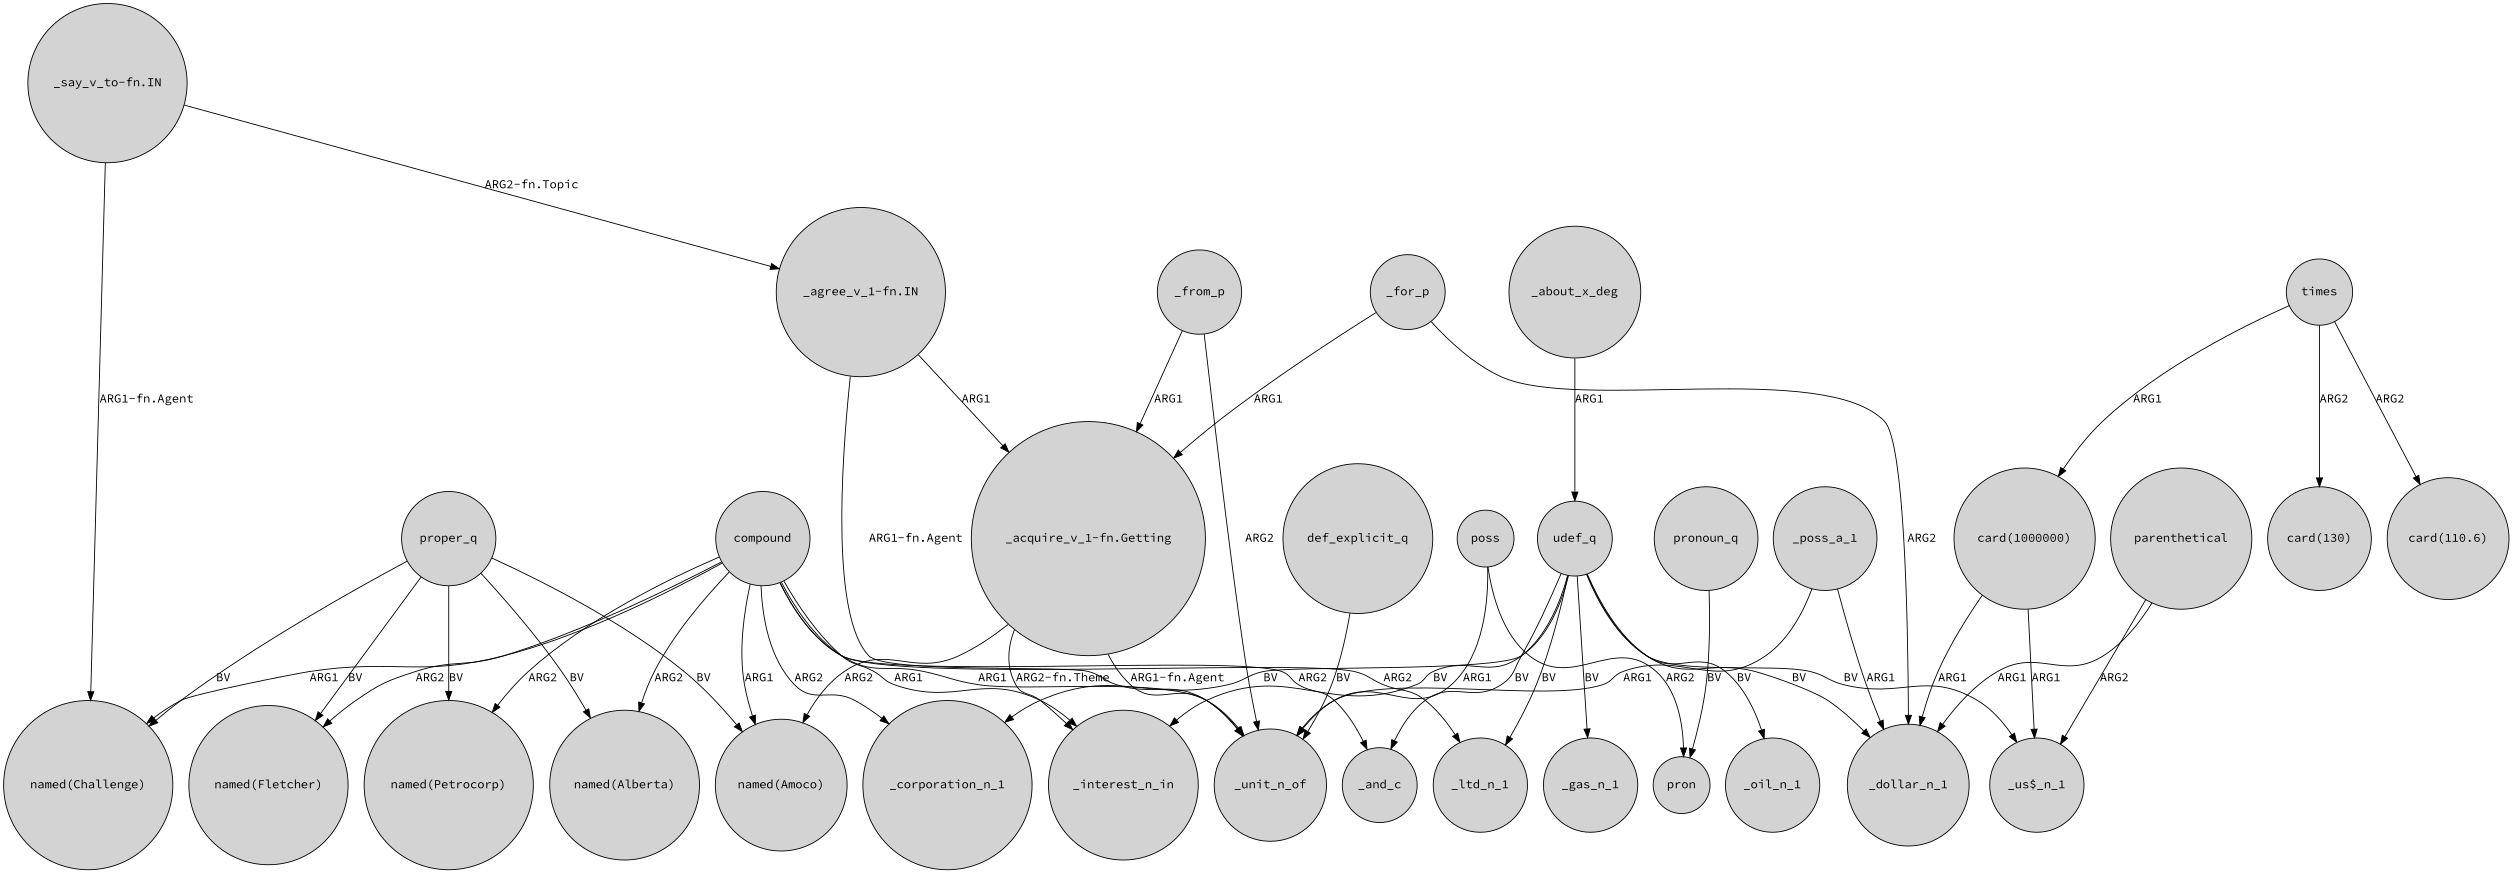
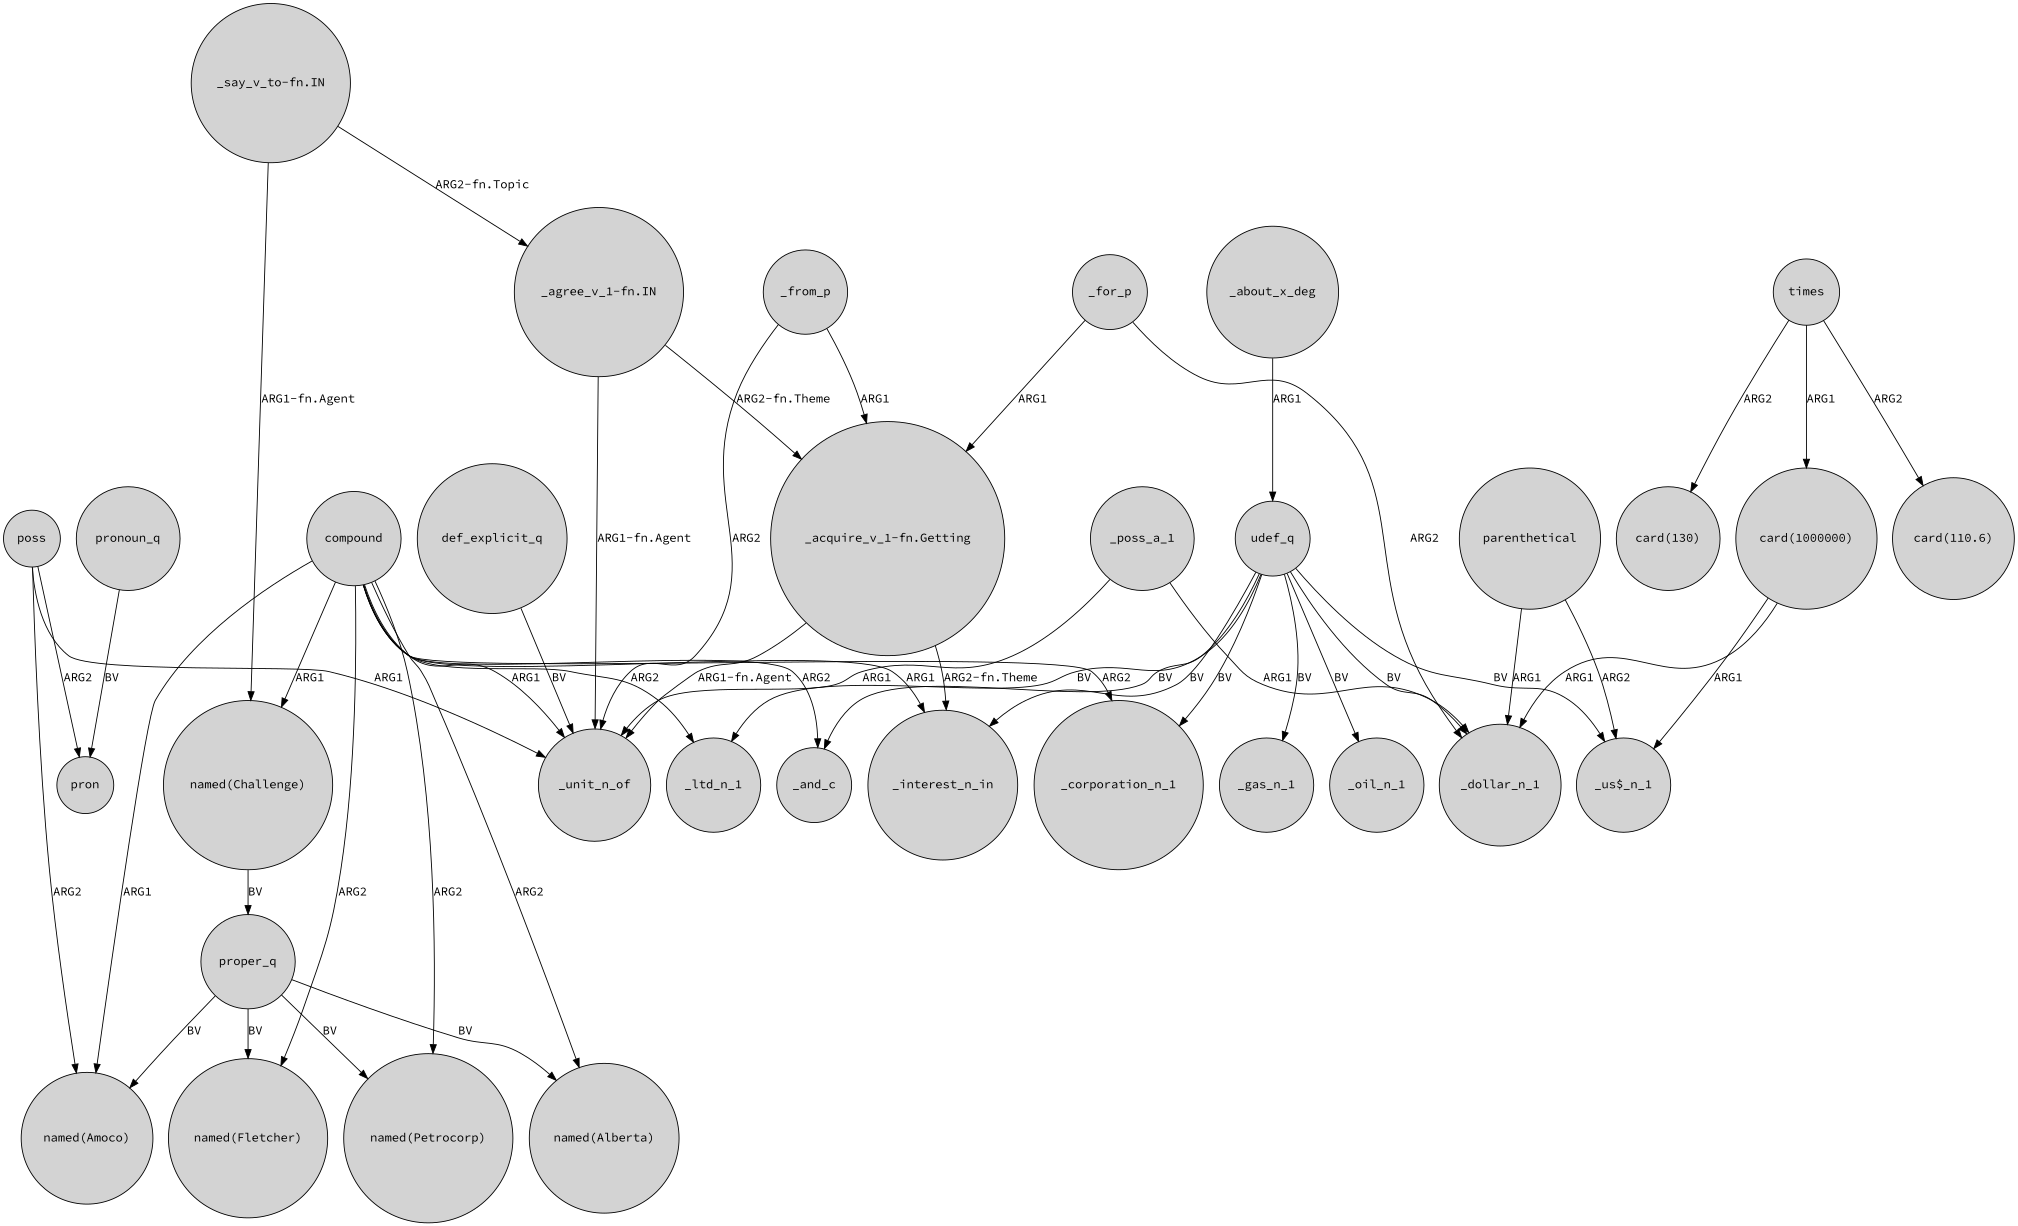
(976, 399) -> (784, 399)
(278, 635) -> (248, 888)
(948, 660) -> (45, 816)
